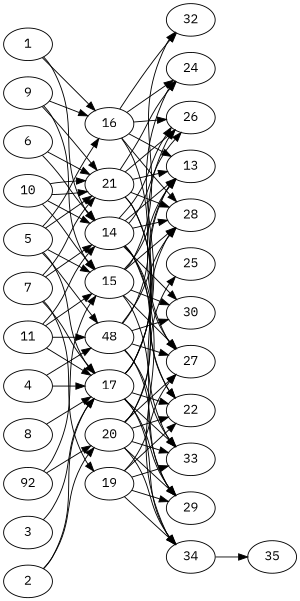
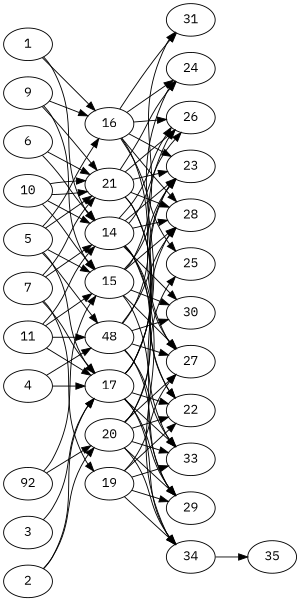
(191, 20) -> (191, 20)
(191, 166) -> (191, 166)
none -> (146, 191)
(28, 435) -> none
